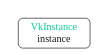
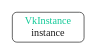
(54, 33) -> (48, 27)
